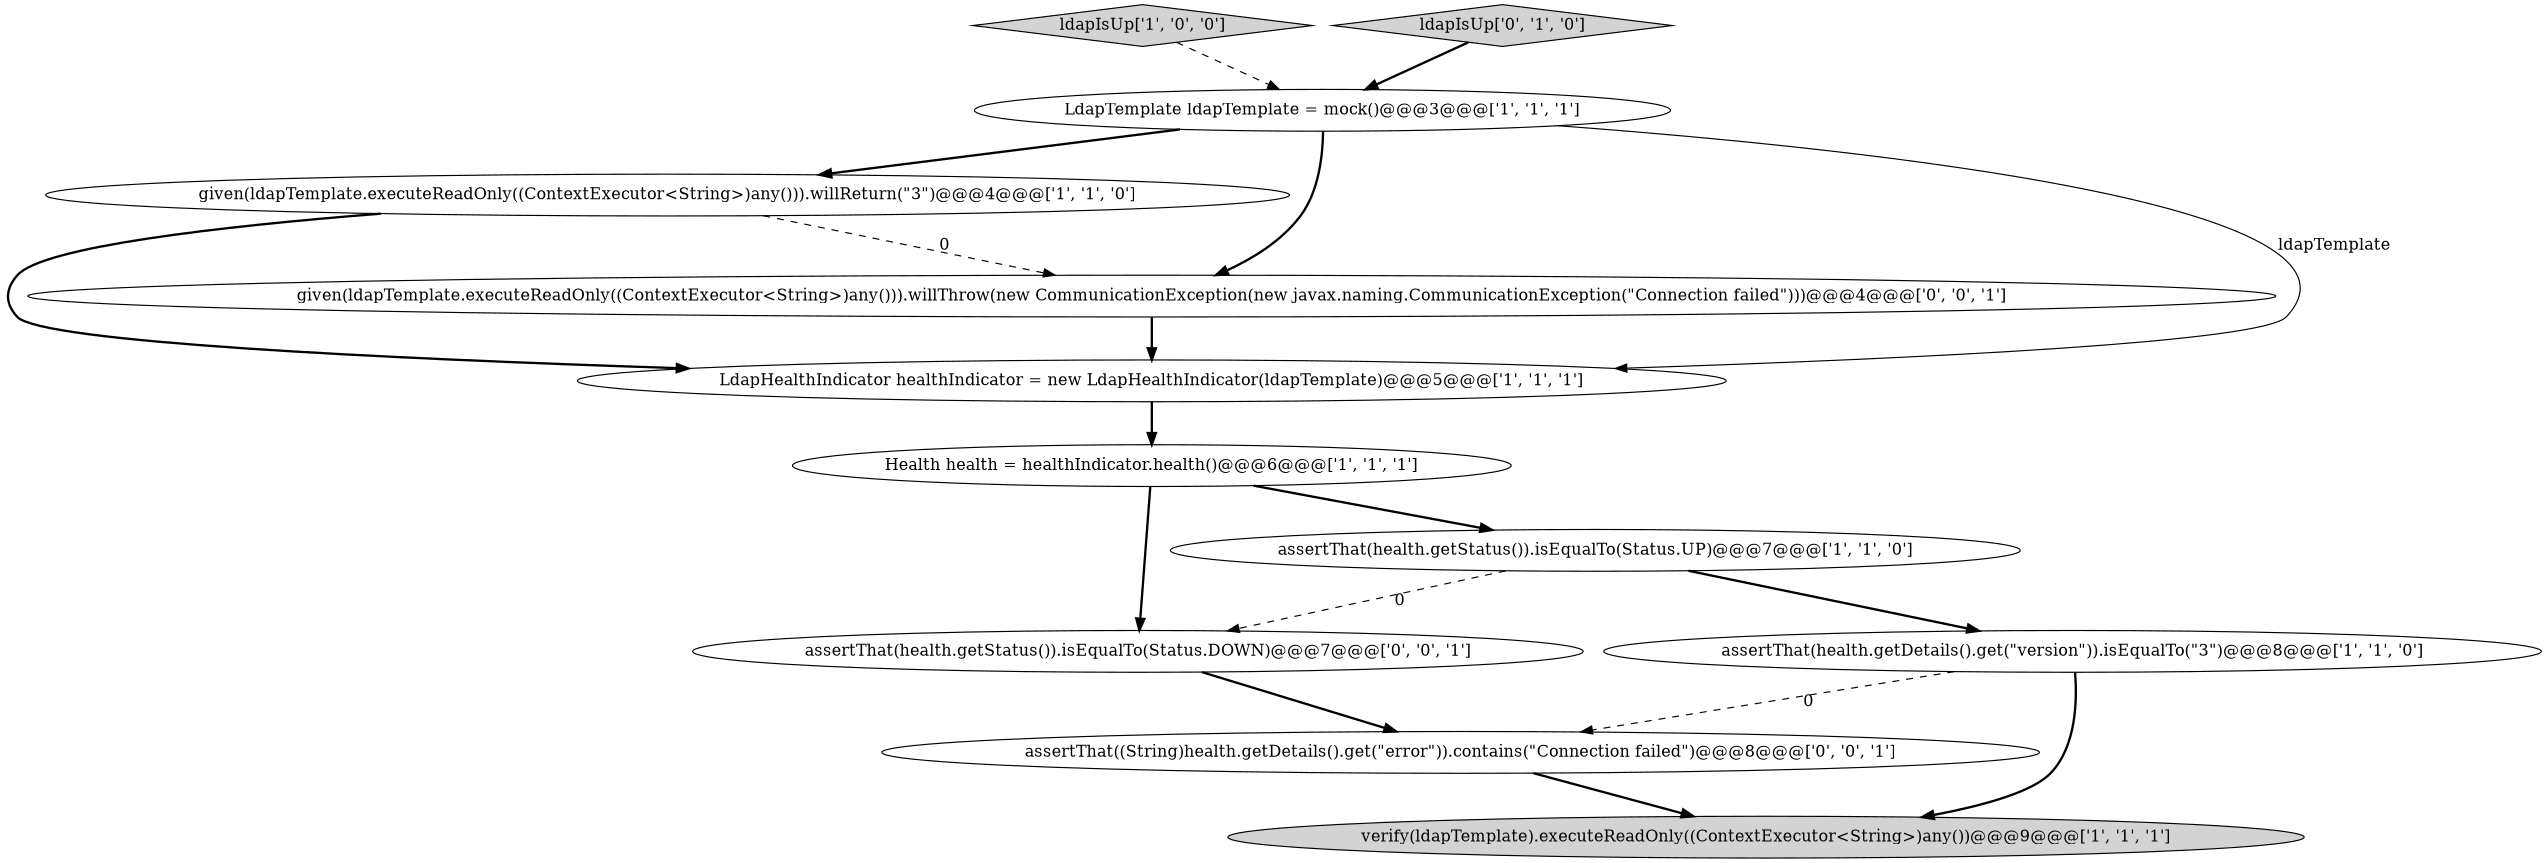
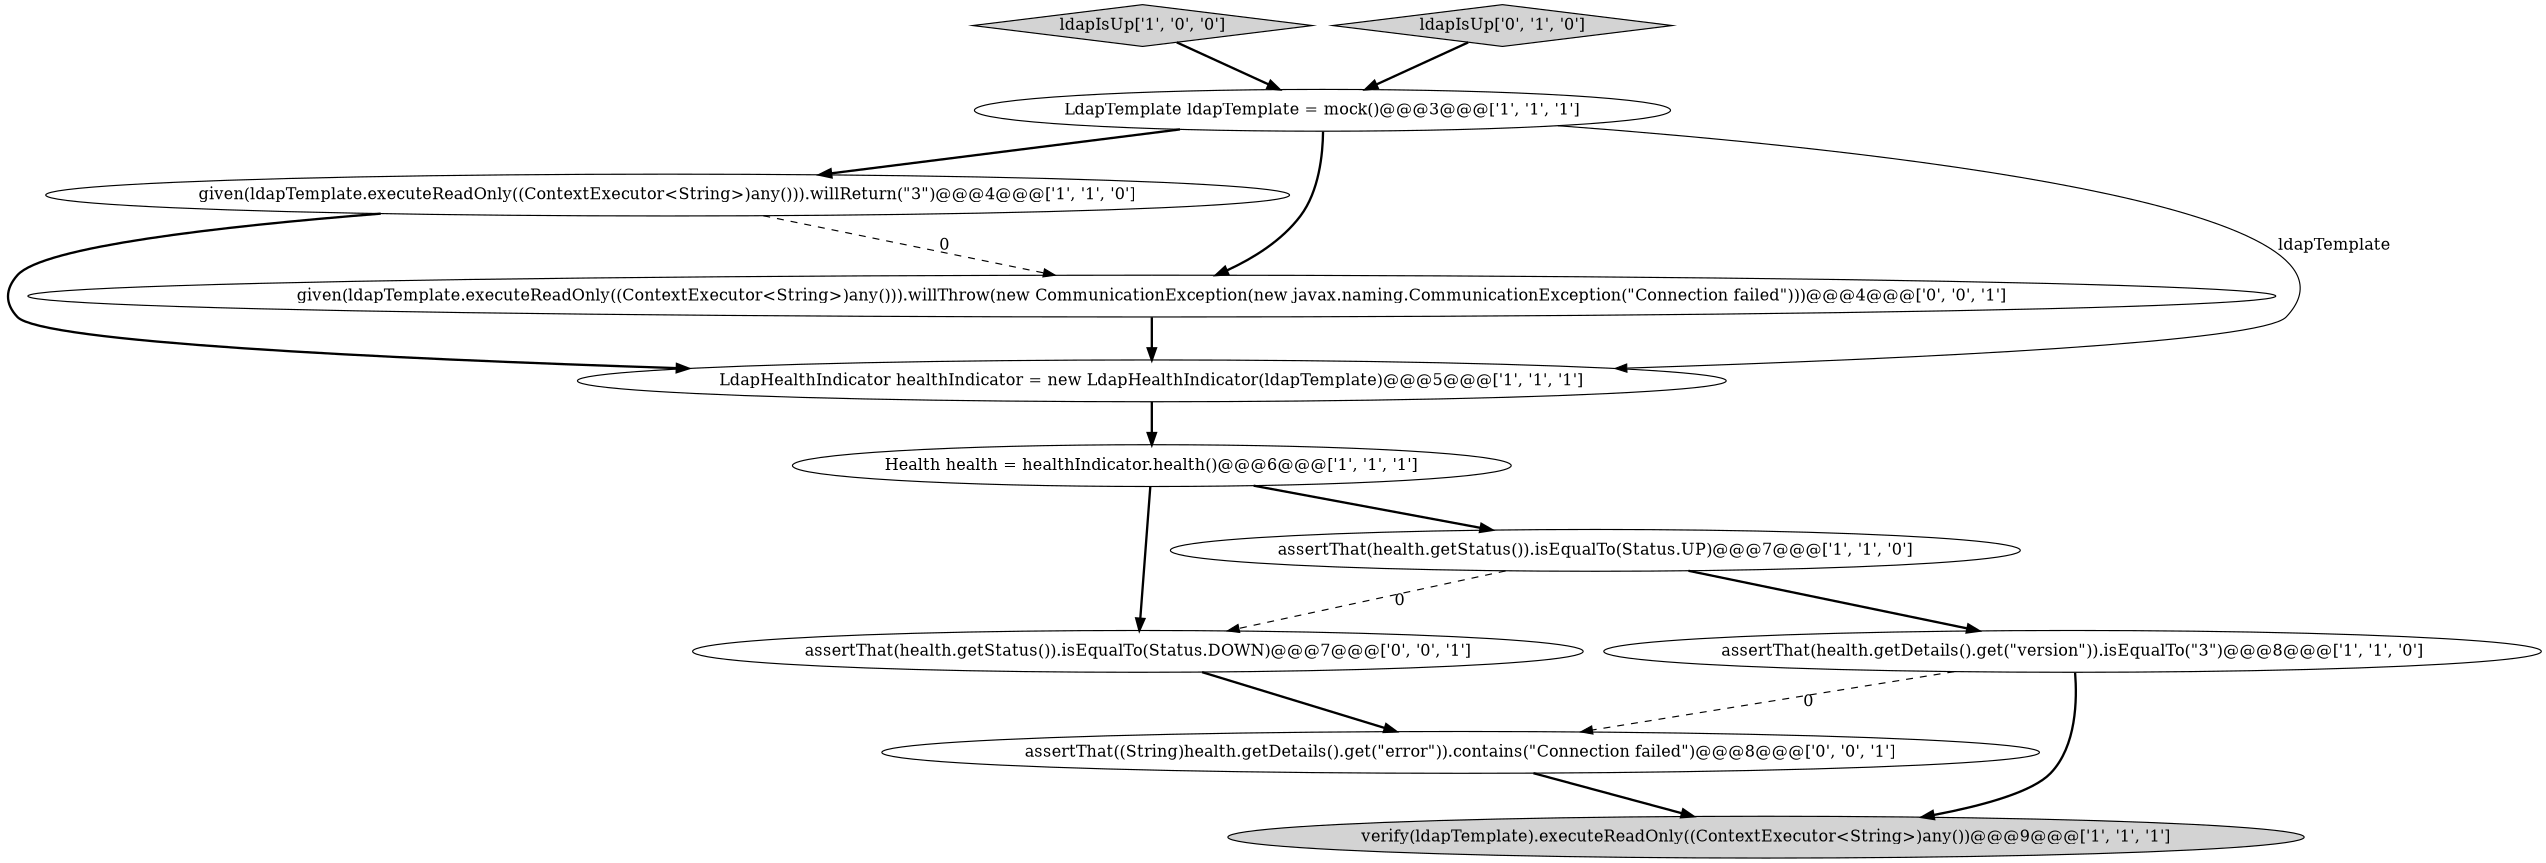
(1223, 63) -> (1223, 63)
